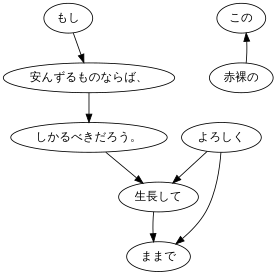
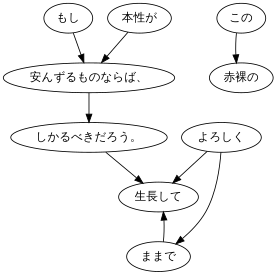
none -> (139, 18)
(247, 52) -> (236, 44)
(153, 223) -> (164, 231)
